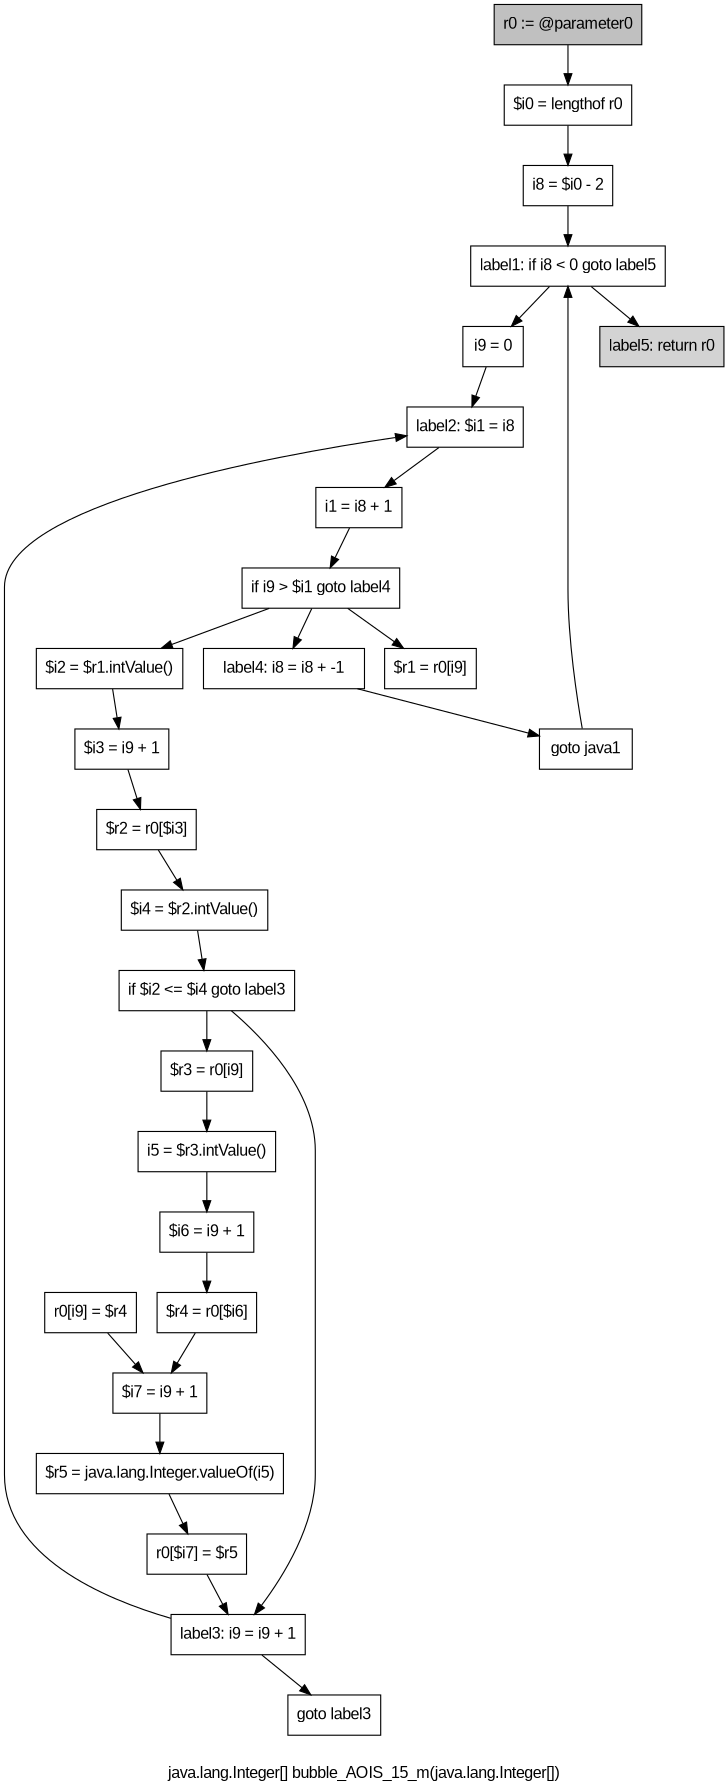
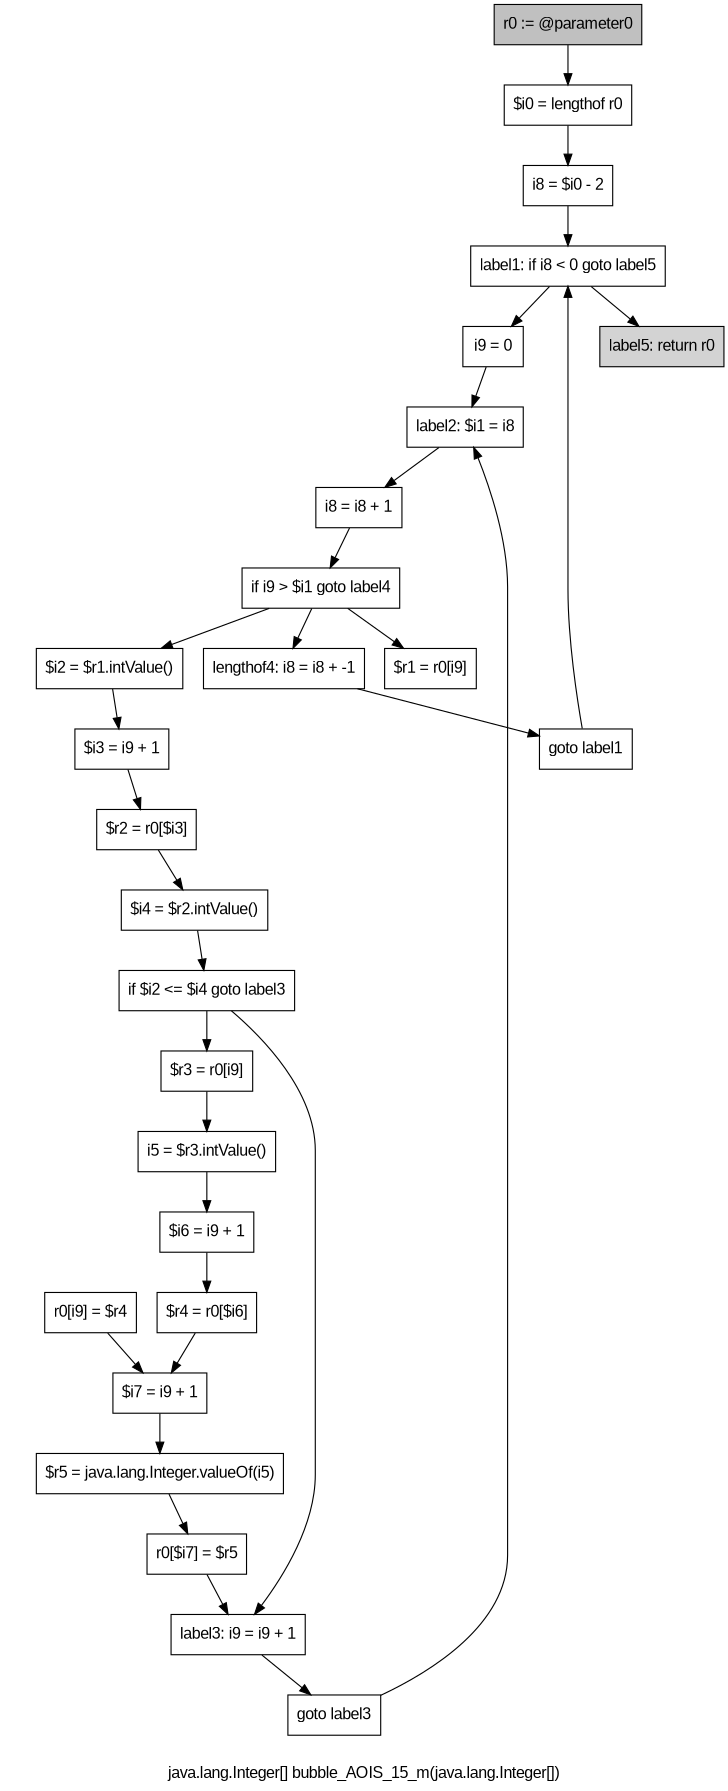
(359, 508) -> (359, 508)
(284, 669) -> (284, 669)
(586, 749) -> (586, 749)
(4, 931) -> (508, 1104)
